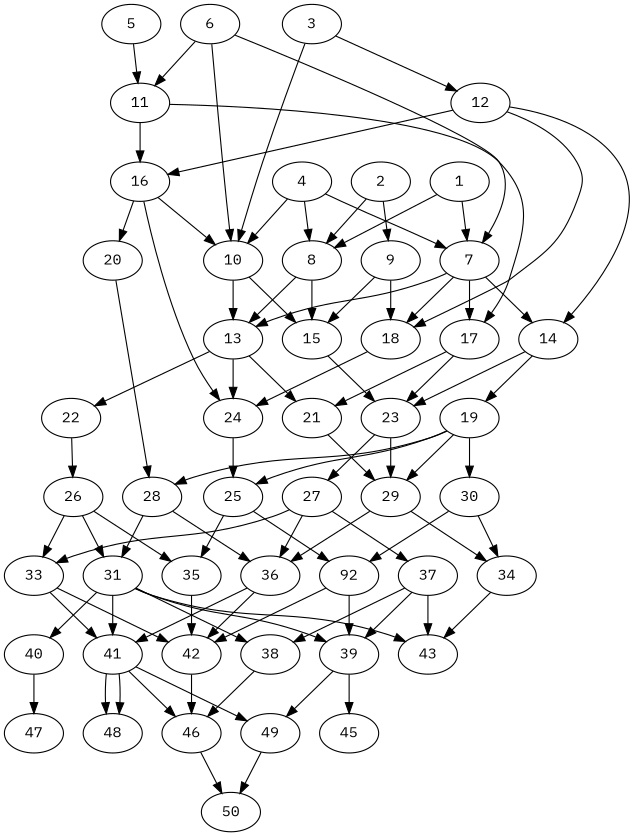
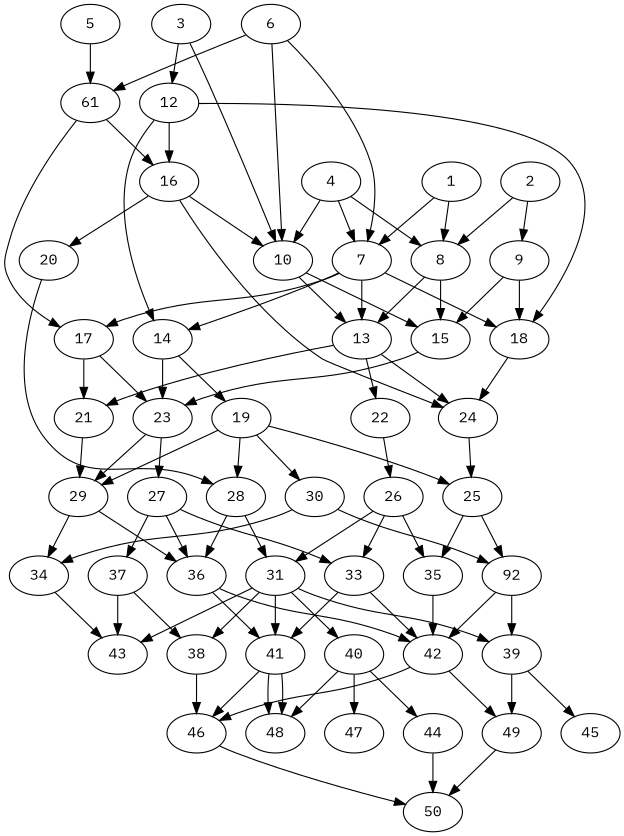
(140, 103) -> (90, 103)
(393, 611) -> none
none -> (324, 685)
(184, 690) -> (468, 690)
none -> (433, 733)
